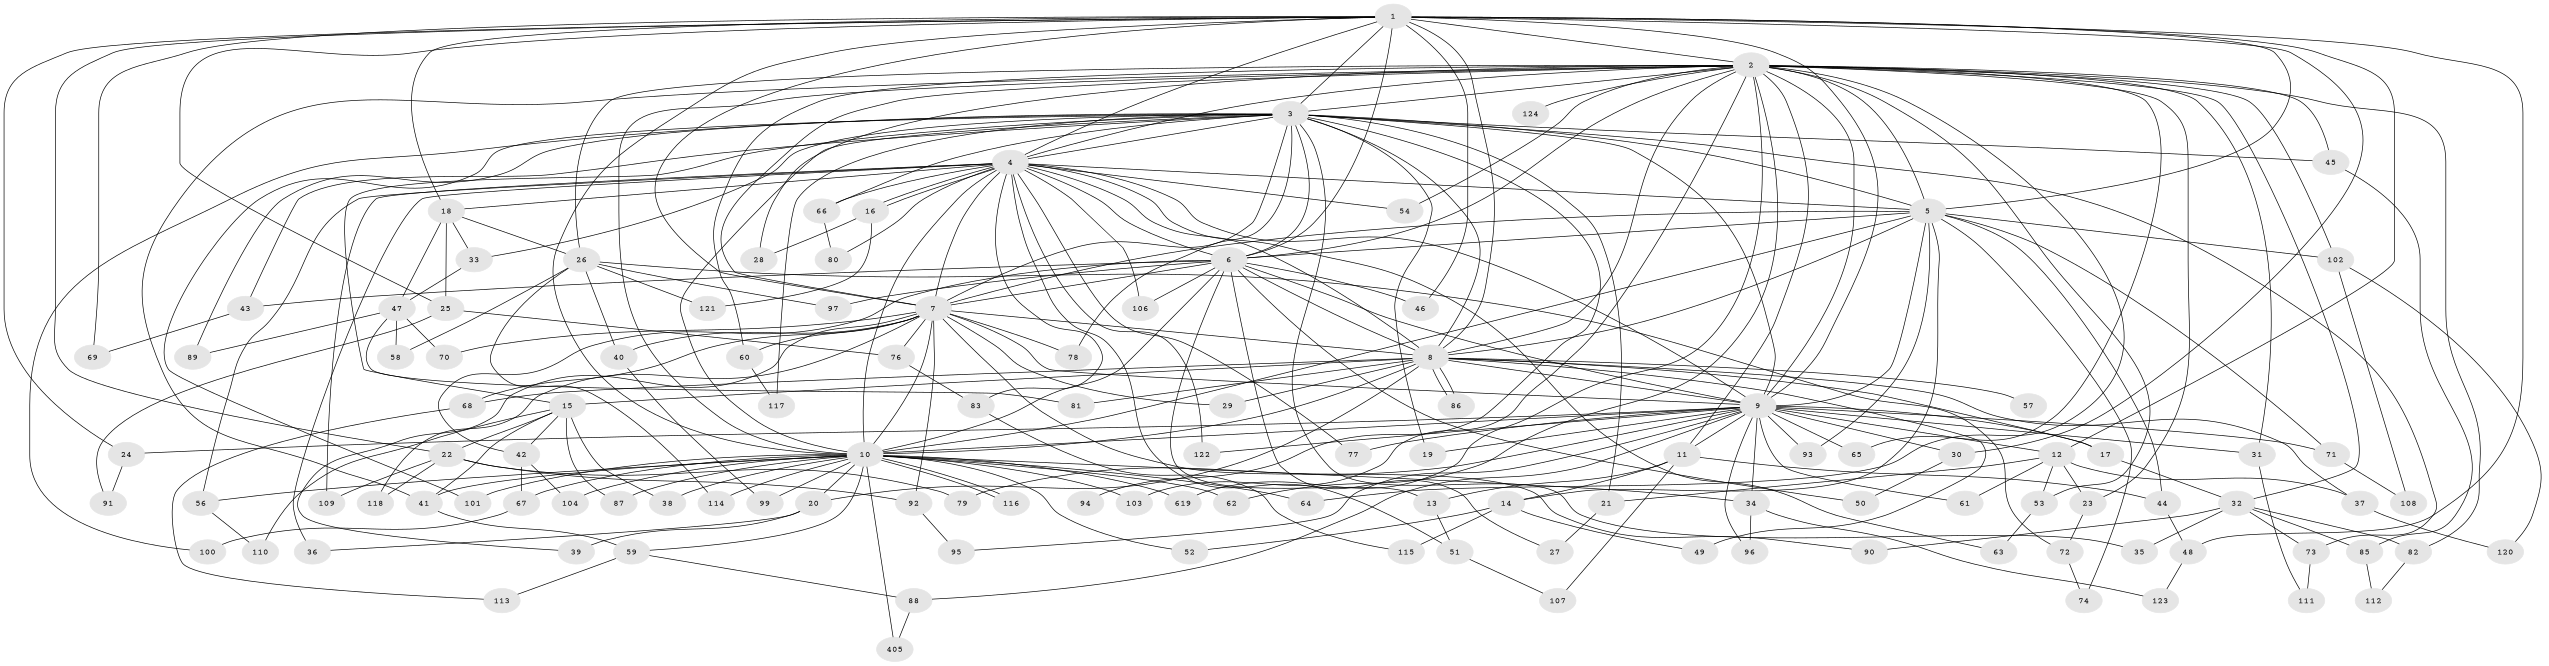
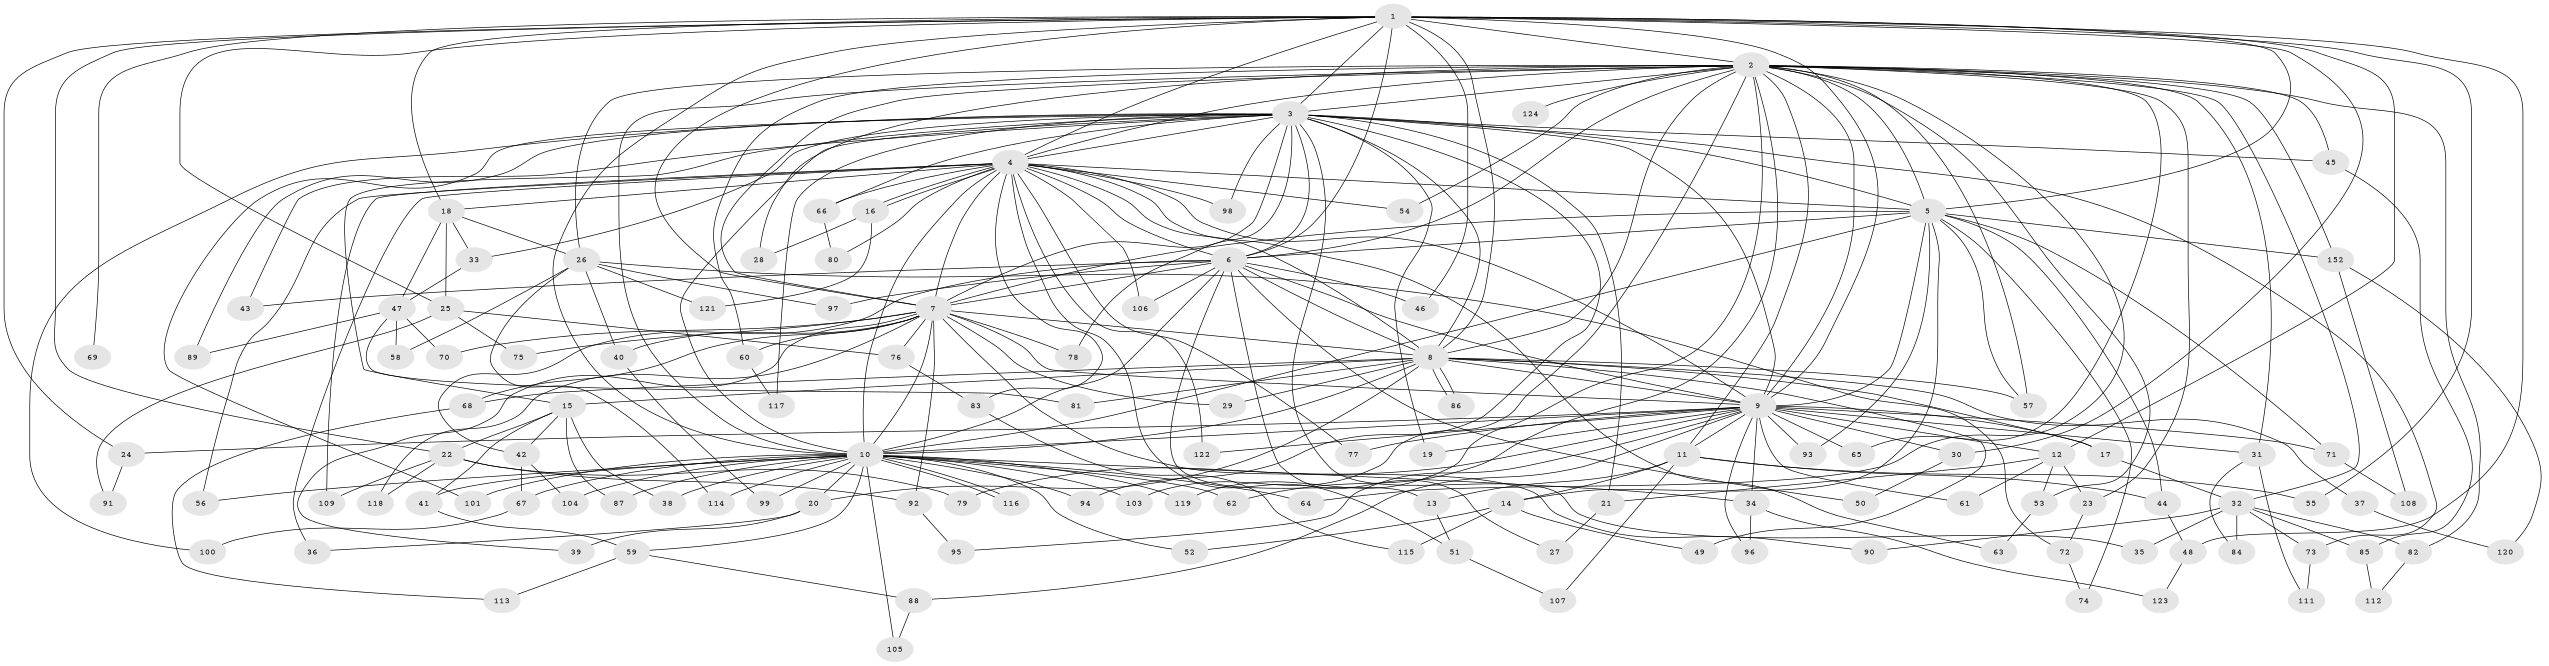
(756, 91) -> (1948, 170)
none -> (1228, 211)
(2336, 260) -> (2336, 260)
(1687, 309) -> (1983, 305)
(172, 332) -> none
none -> (519, 357)
none -> (978, 472)
(2208, 479) -> none
(1183, 503) -> (1183, 503)
none -> (2311, 503)
(260, 552) -> none
none -> (2237, 552)
(895, 649) -> (895, 649)
